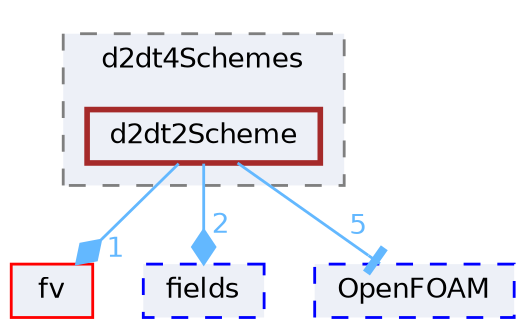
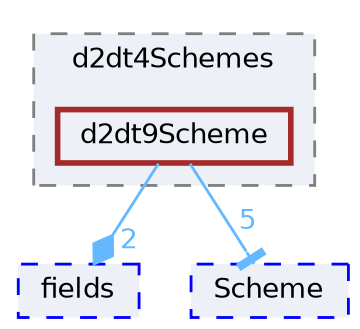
(204, 136) -> (174, 136)
(52, 291) -> none
(414, 291) -> (270, 291)
